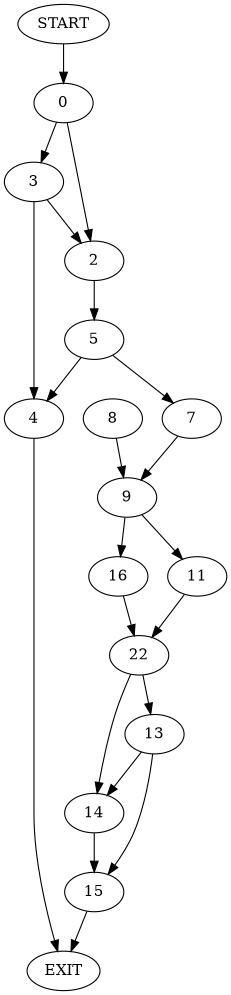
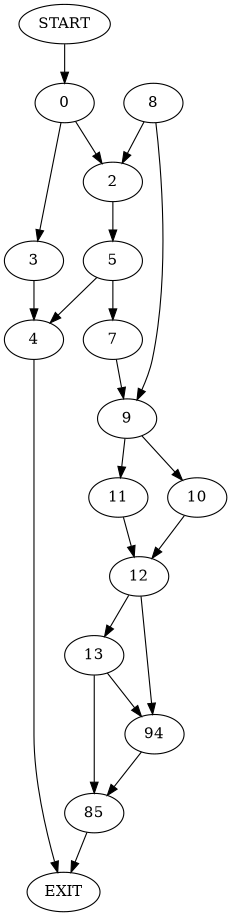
(61, 217) -> (136, 138)
(118, 576) -> (197, 498)
(139, 655) -> (139, 576)
(94, 813) -> (155, 734)
(94, 892) -> (94, 813)
